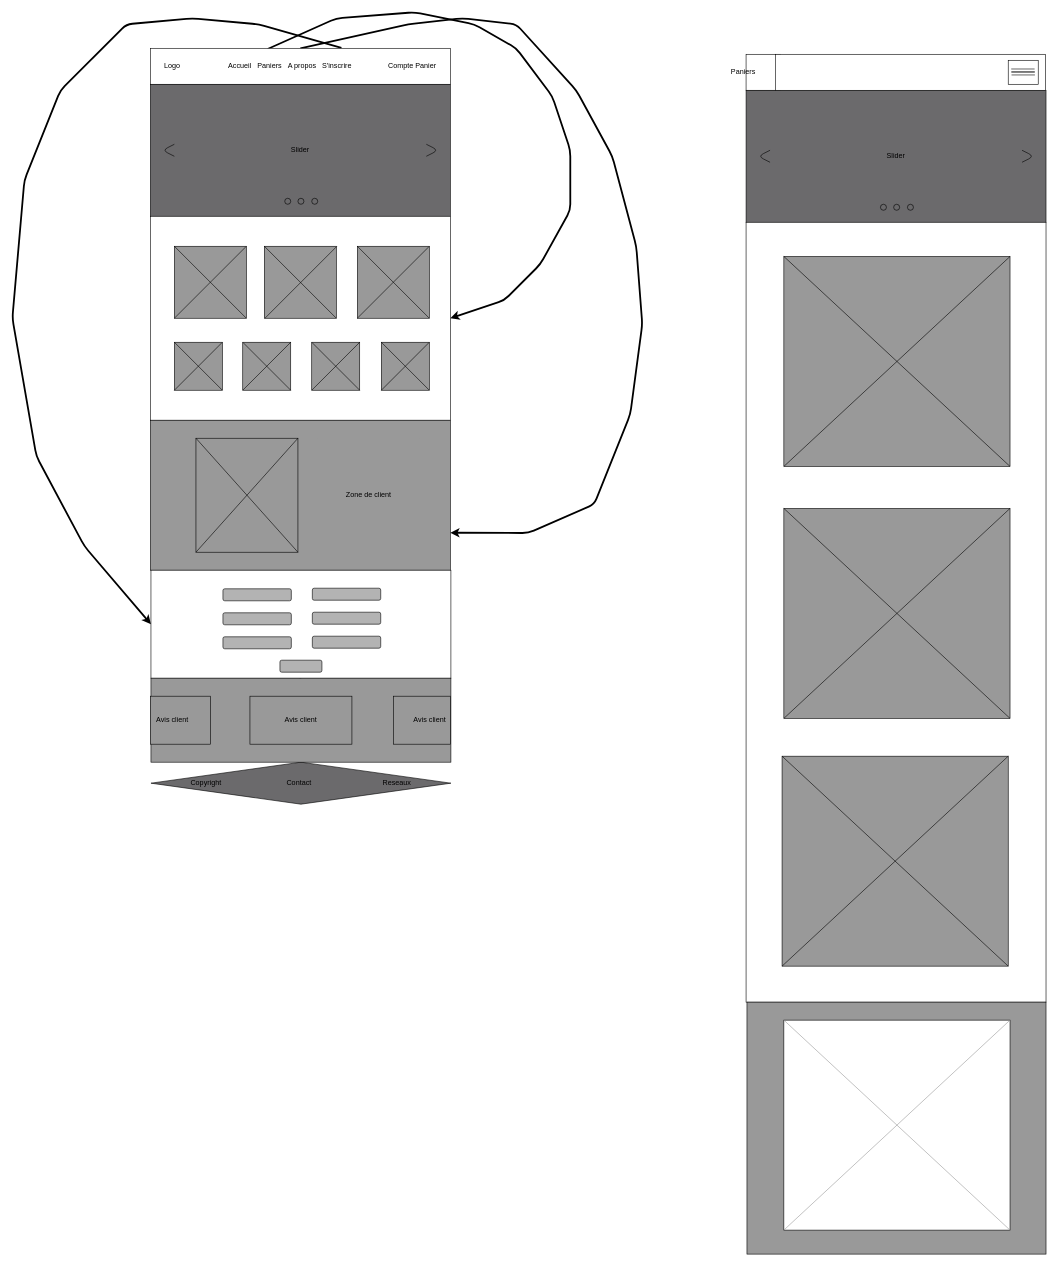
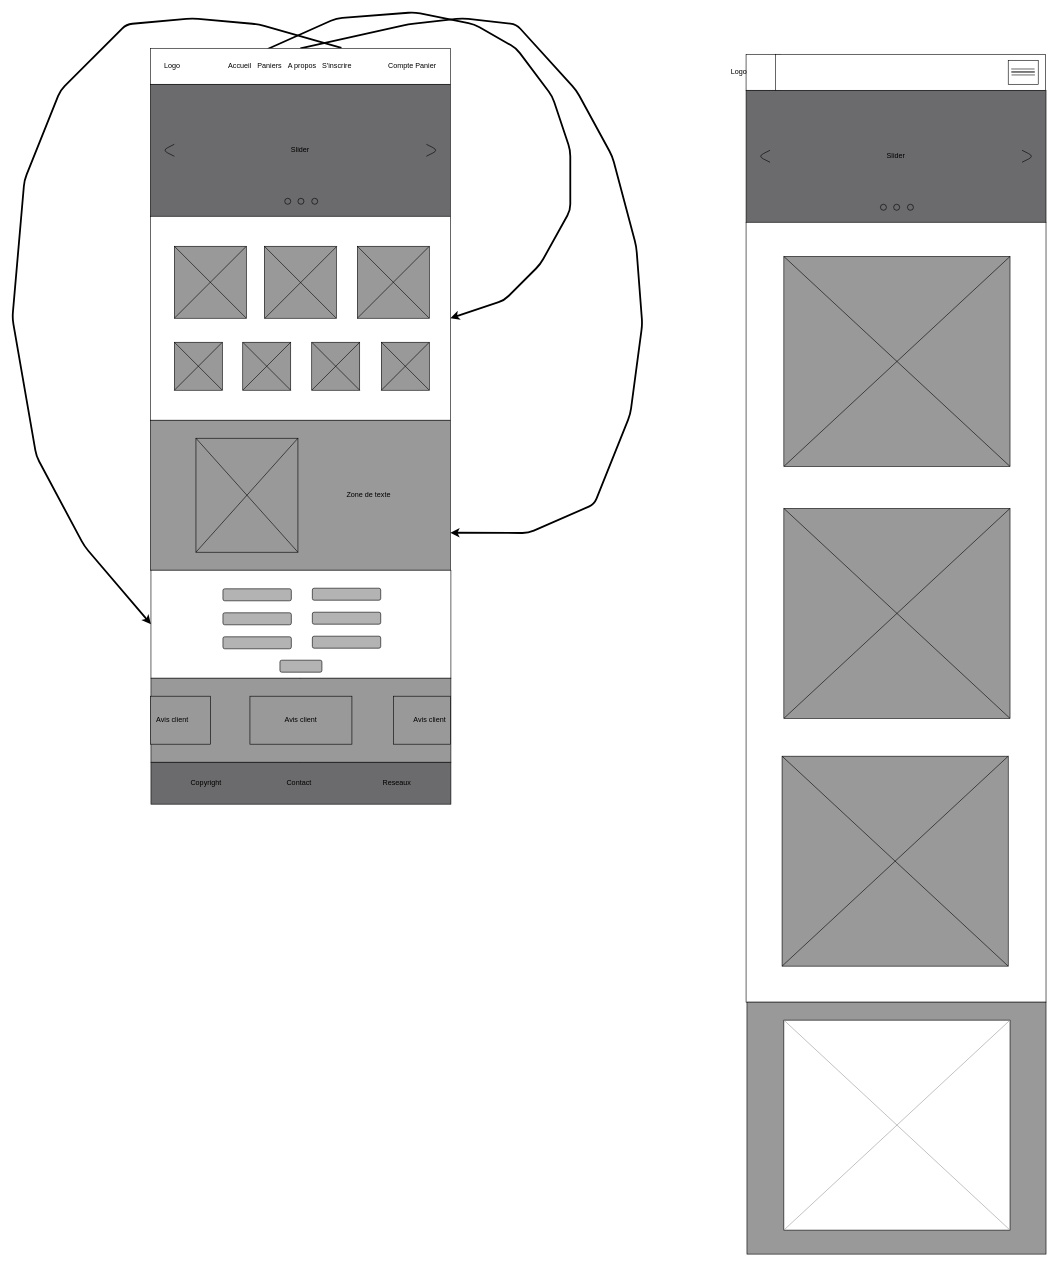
(763, 72) -> (763, 72)
(369, 495) -> (369, 495)
(301, 783) -> (301, 783)
